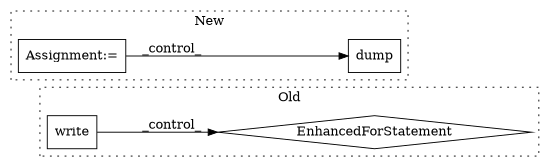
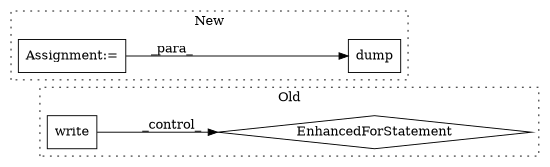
(172, 49) -> (172, 49)
